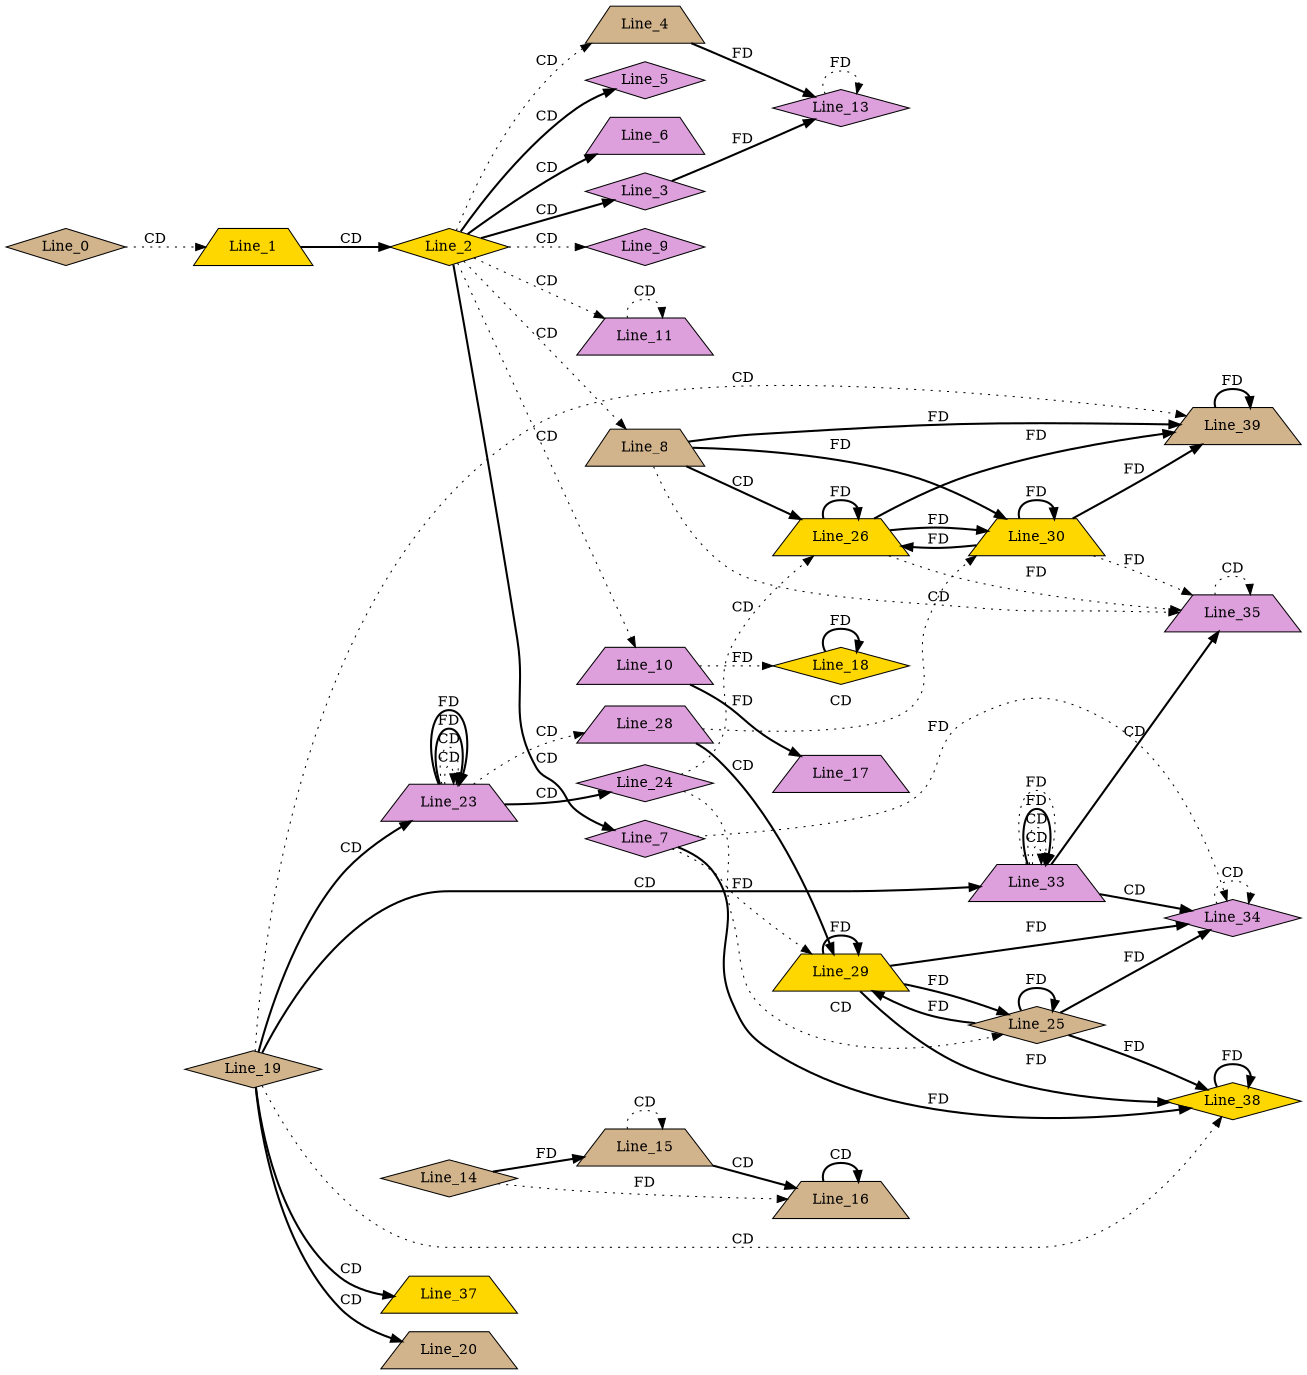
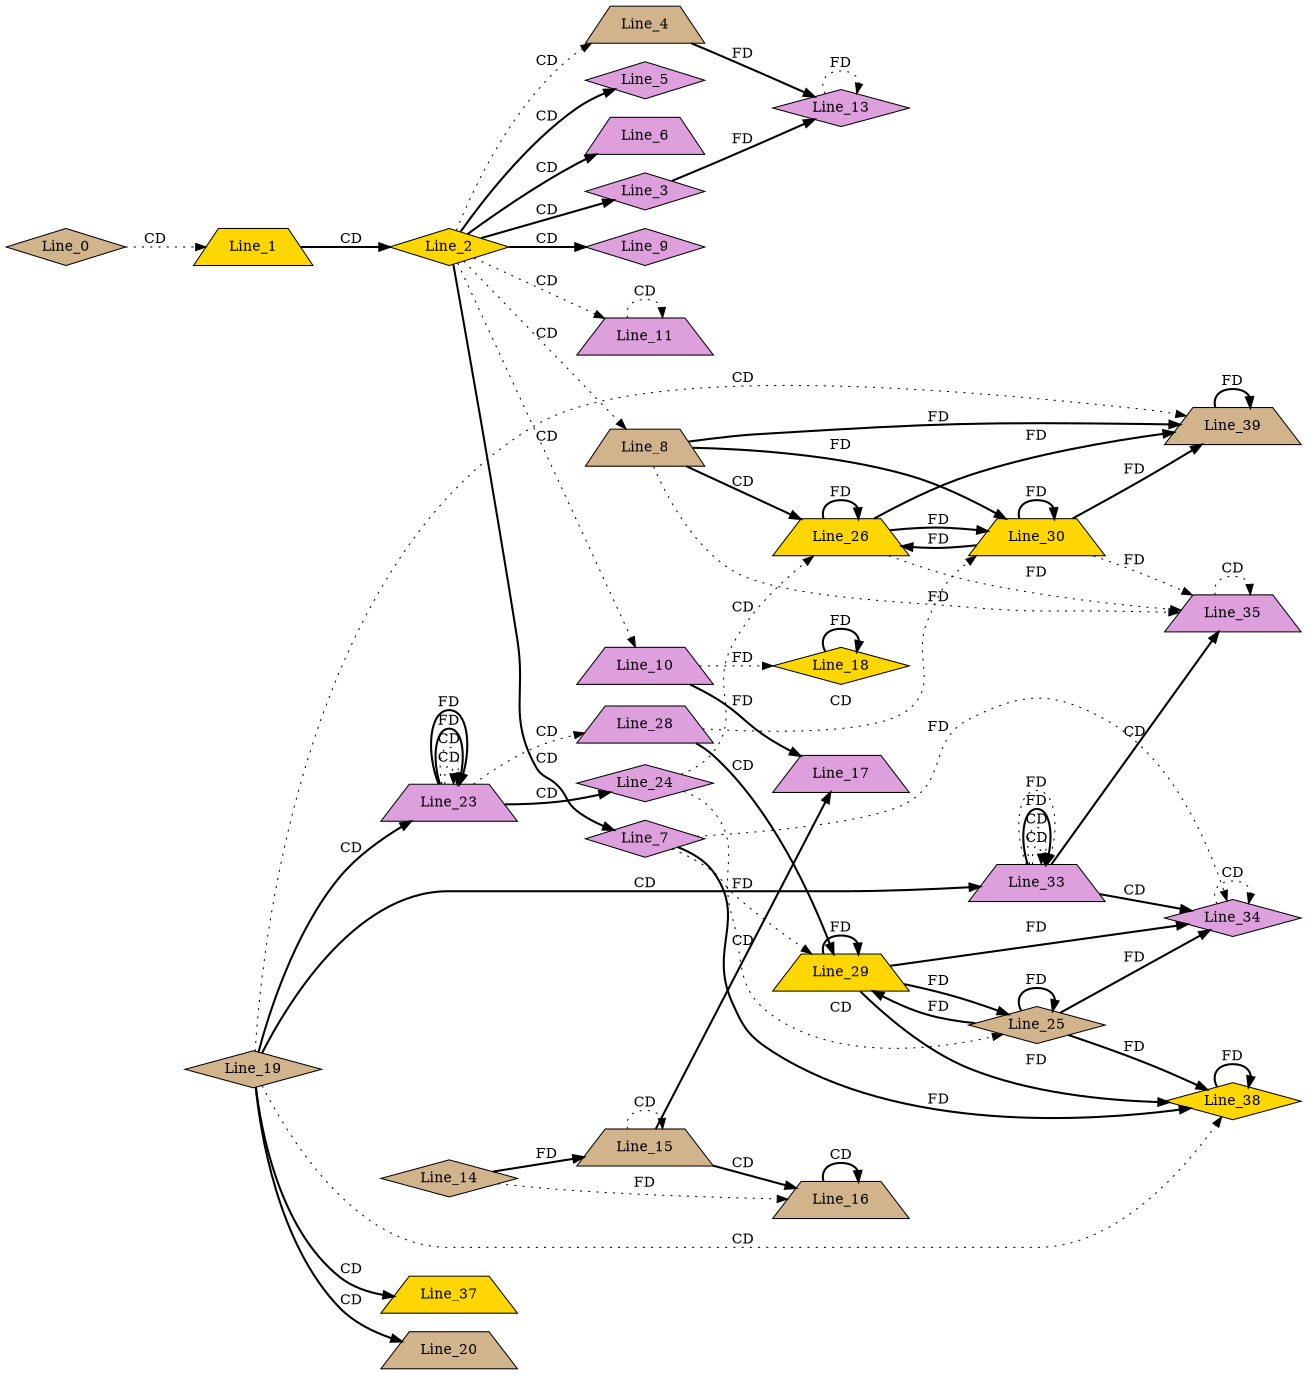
(542, 247) -> (542, 247)
(939, 597) -> (939, 597)
none -> (736, 974)
